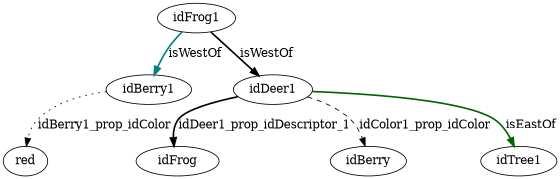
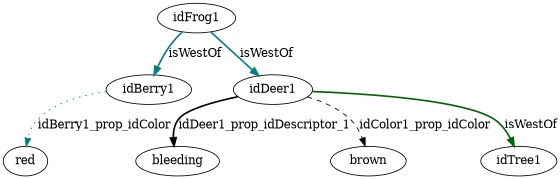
(232, 51) -> (232, 51)
(60, 104) -> (60, 104)
(531, 125) -> (531, 125)
(178, 161) -> (178, 161)
(368, 161) -> (368, 161)
